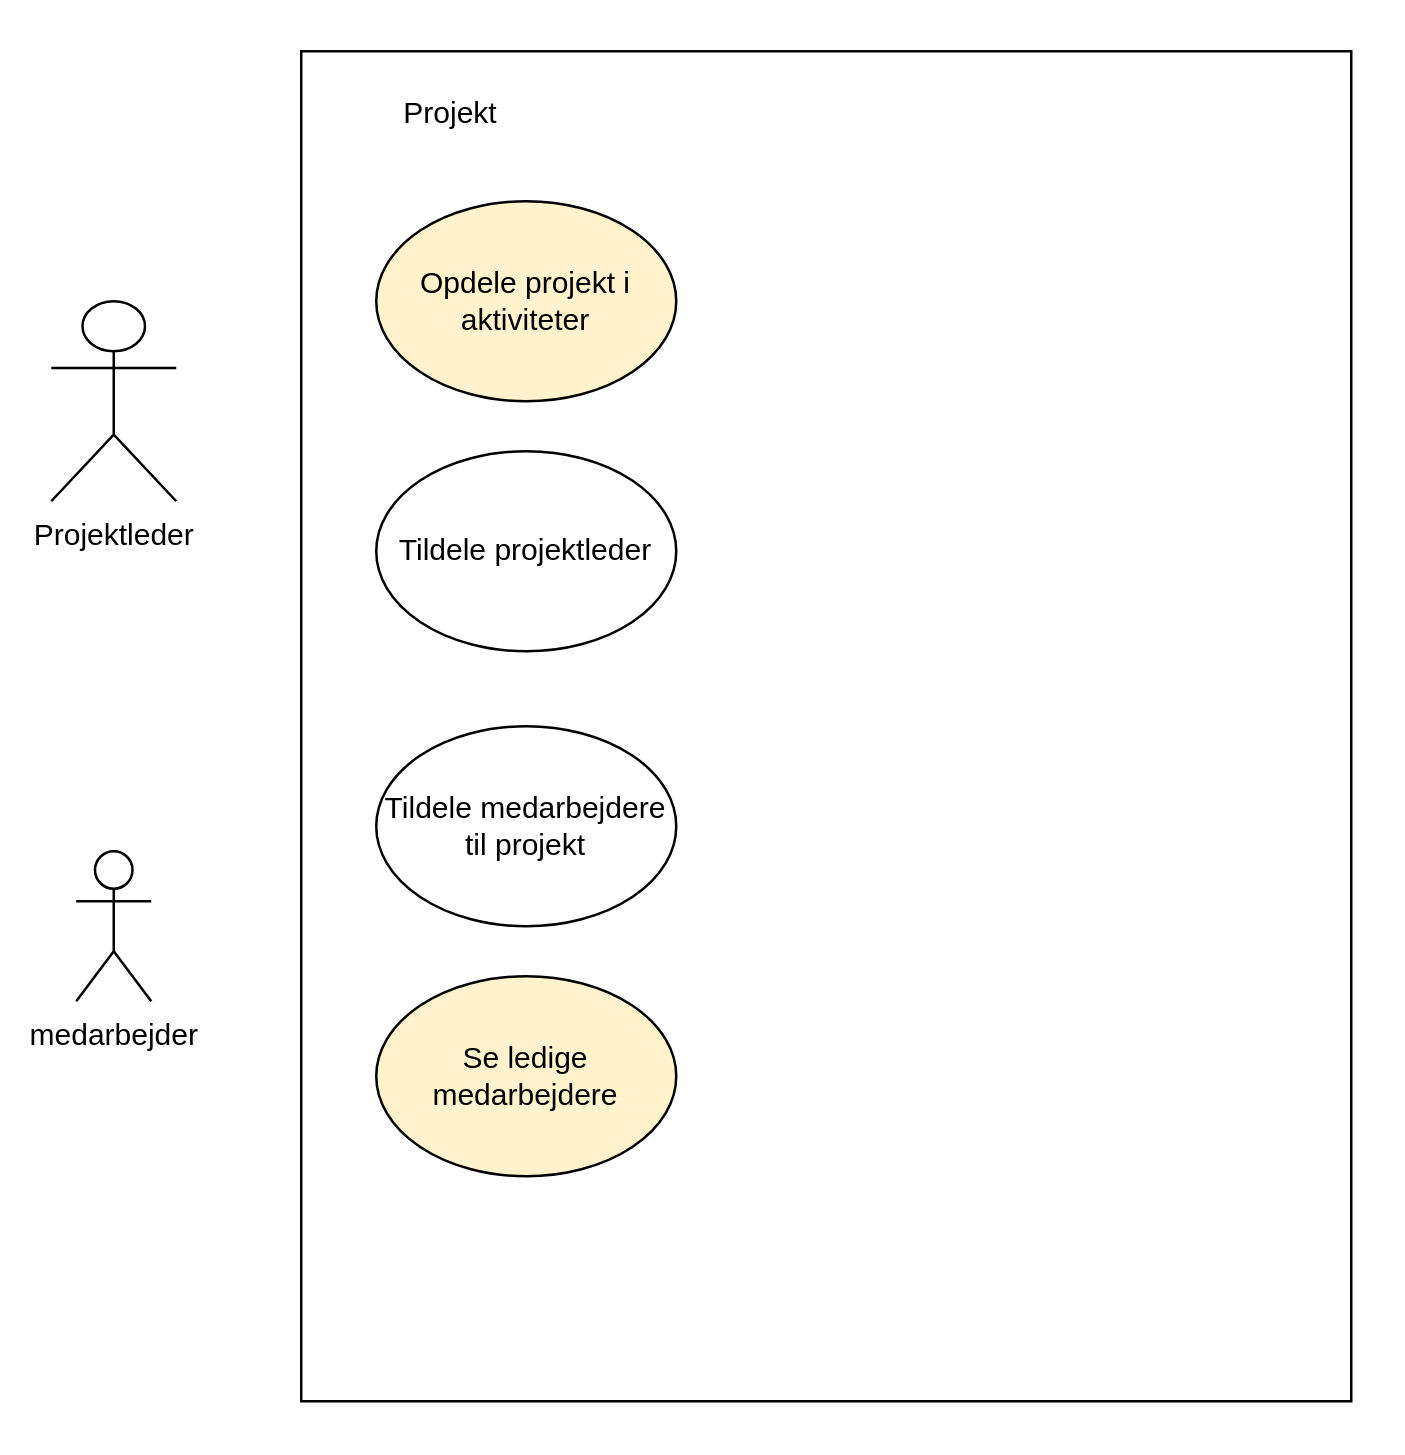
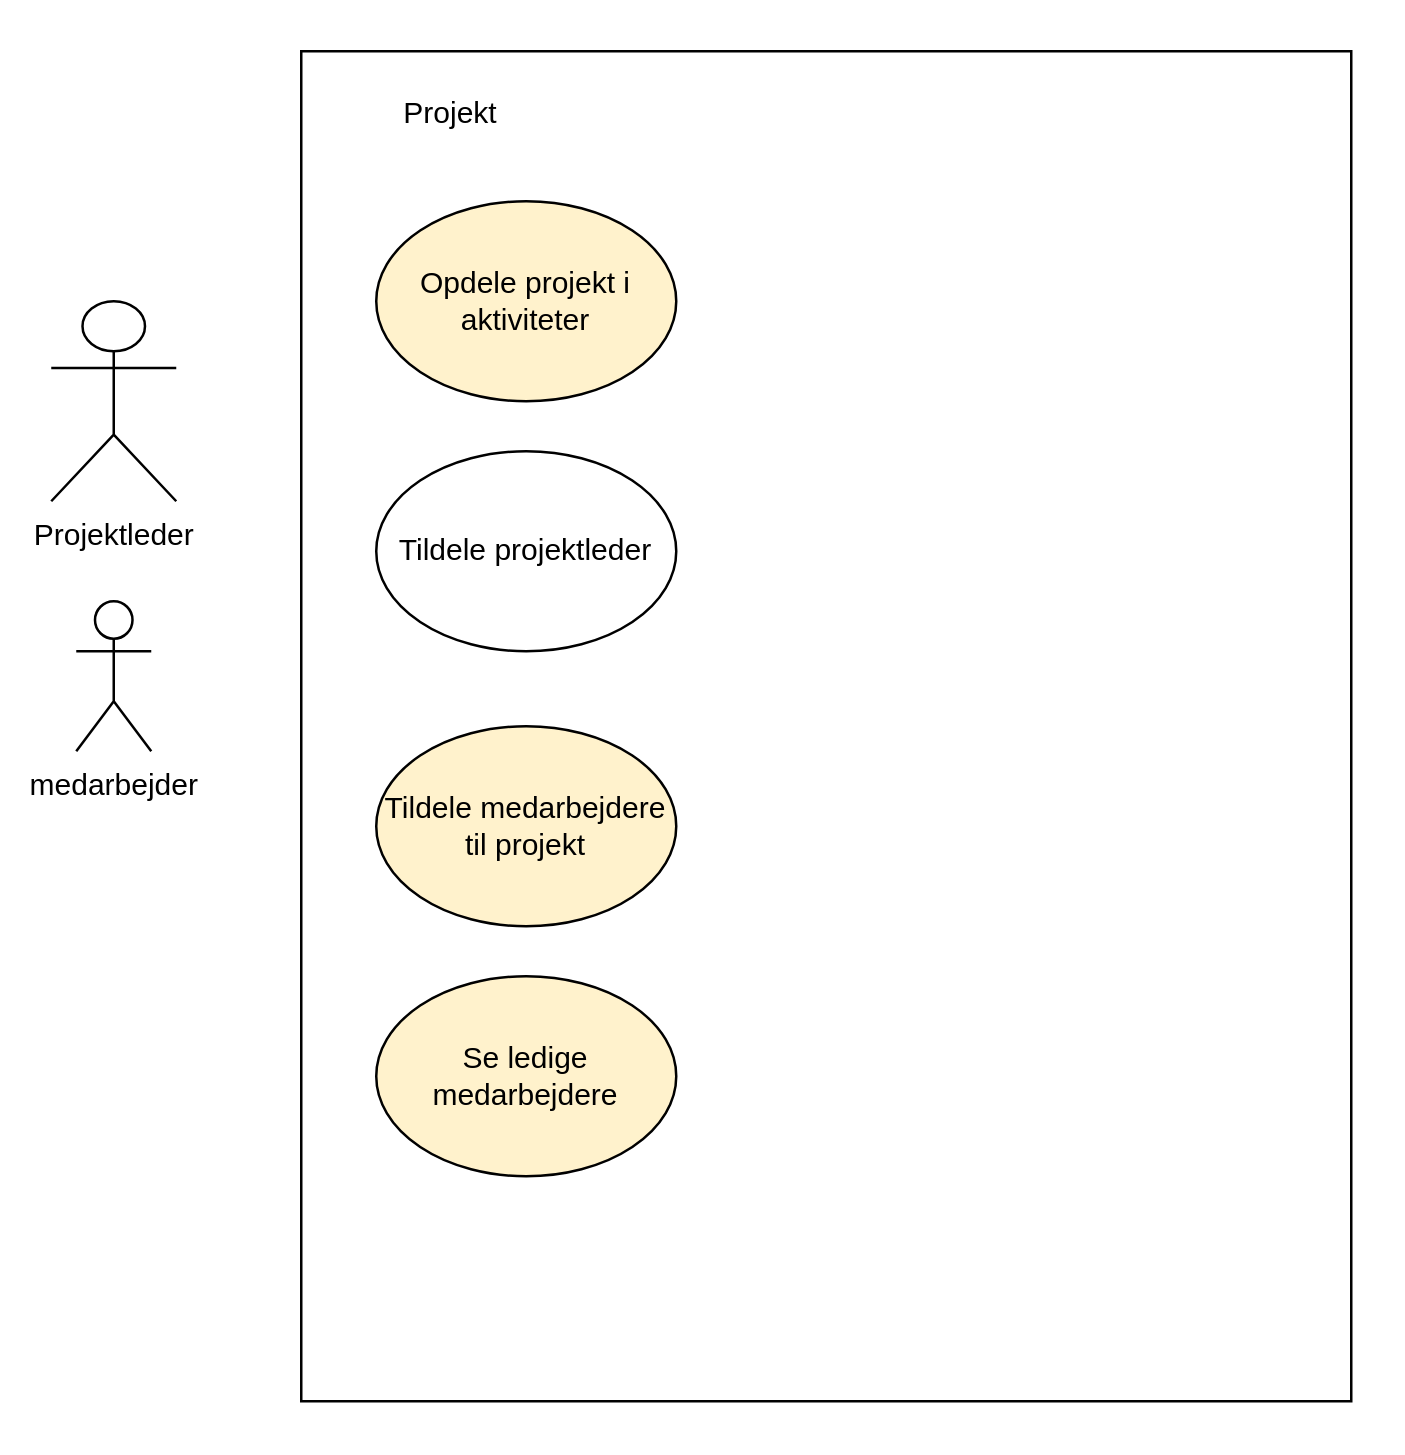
(526, 826) -> (526, 826)
(114, 926) -> (114, 676)
